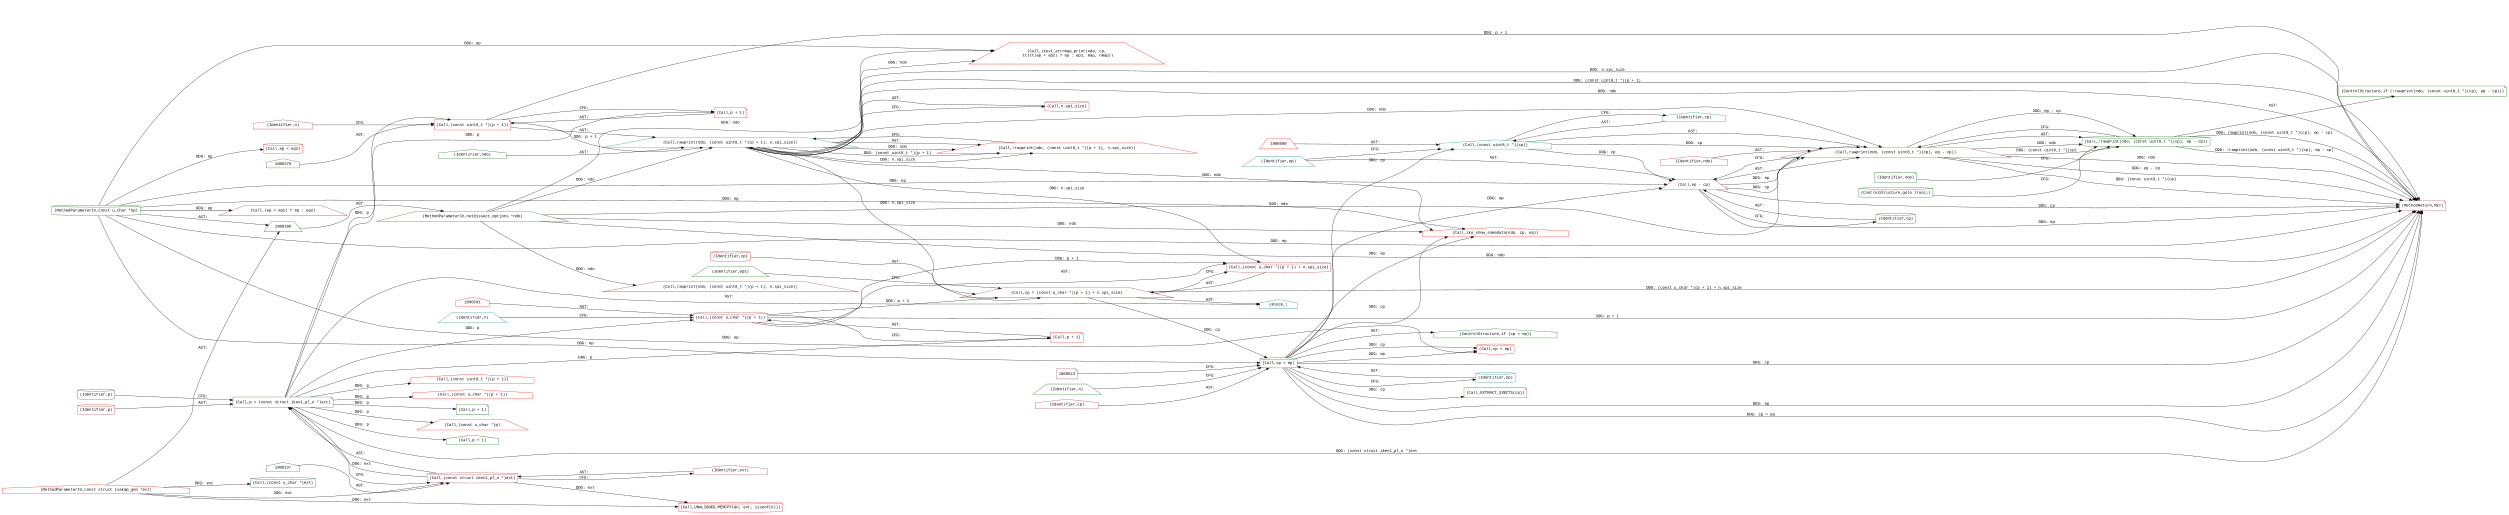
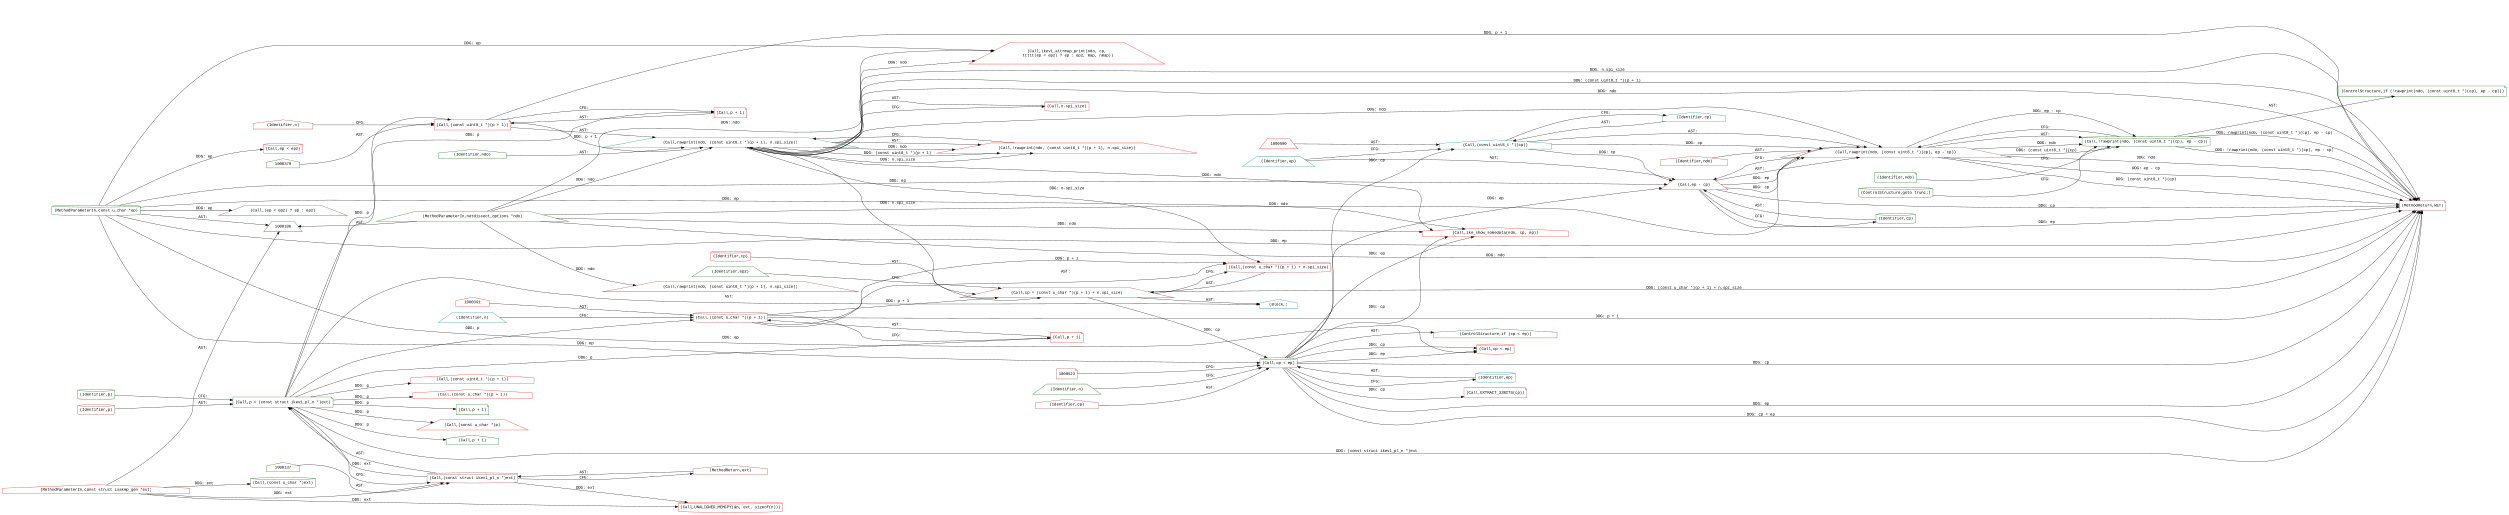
(367, 206) -> (368, 225)
(730, 470) -> (730, 470)
